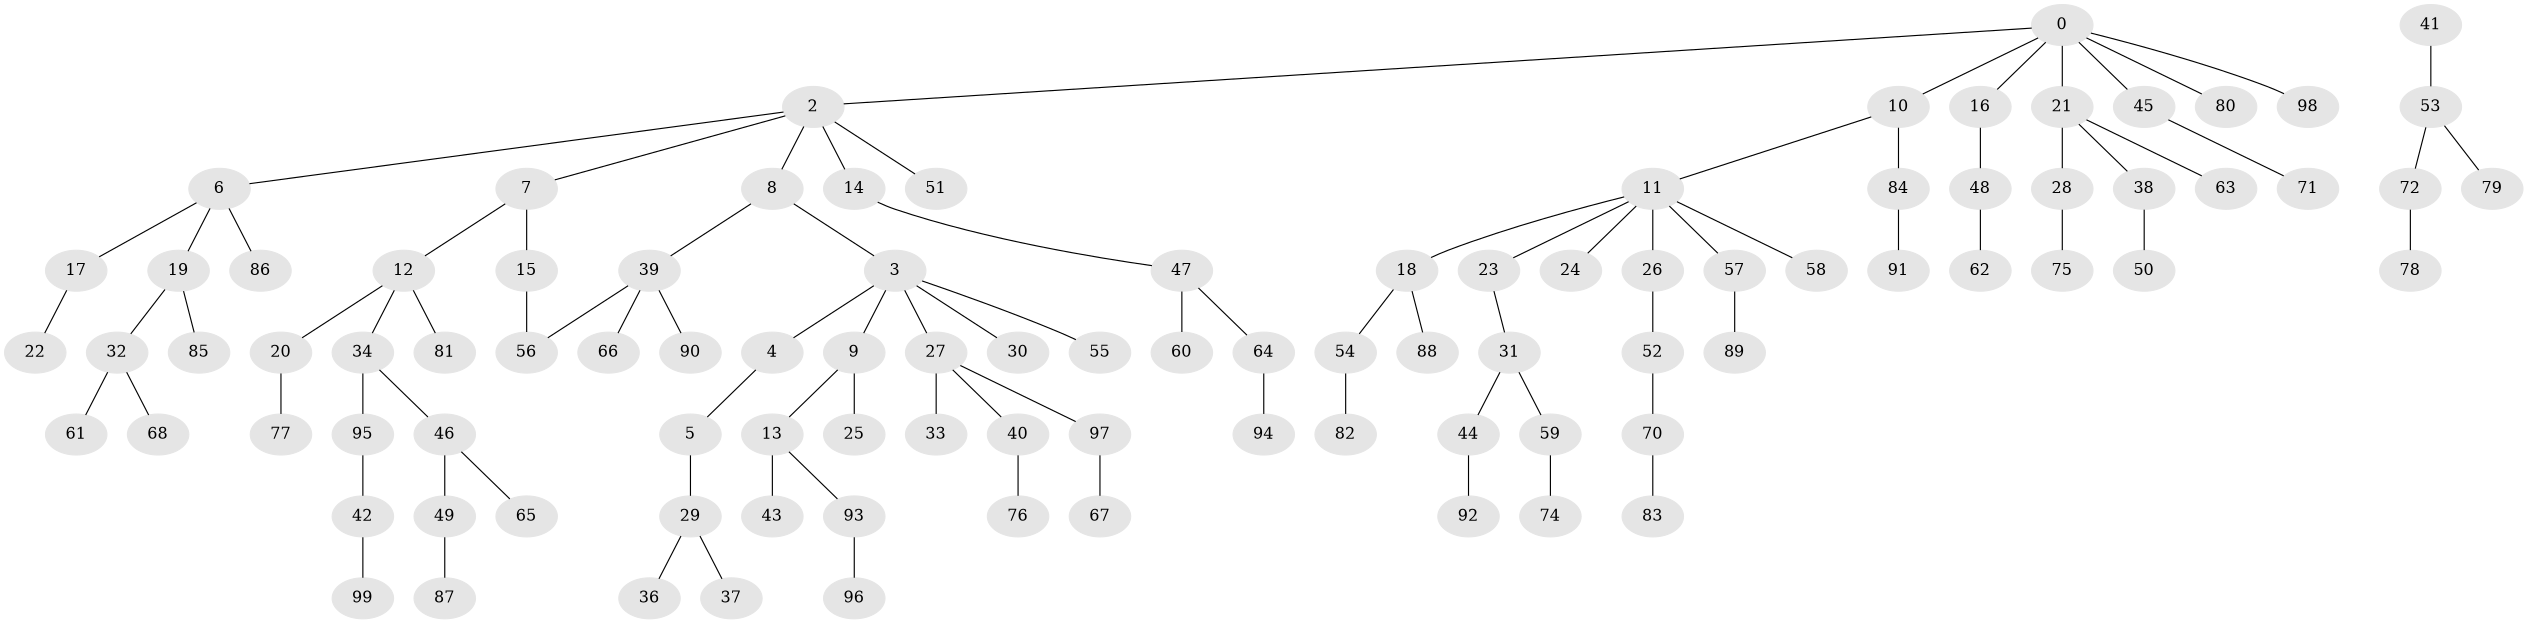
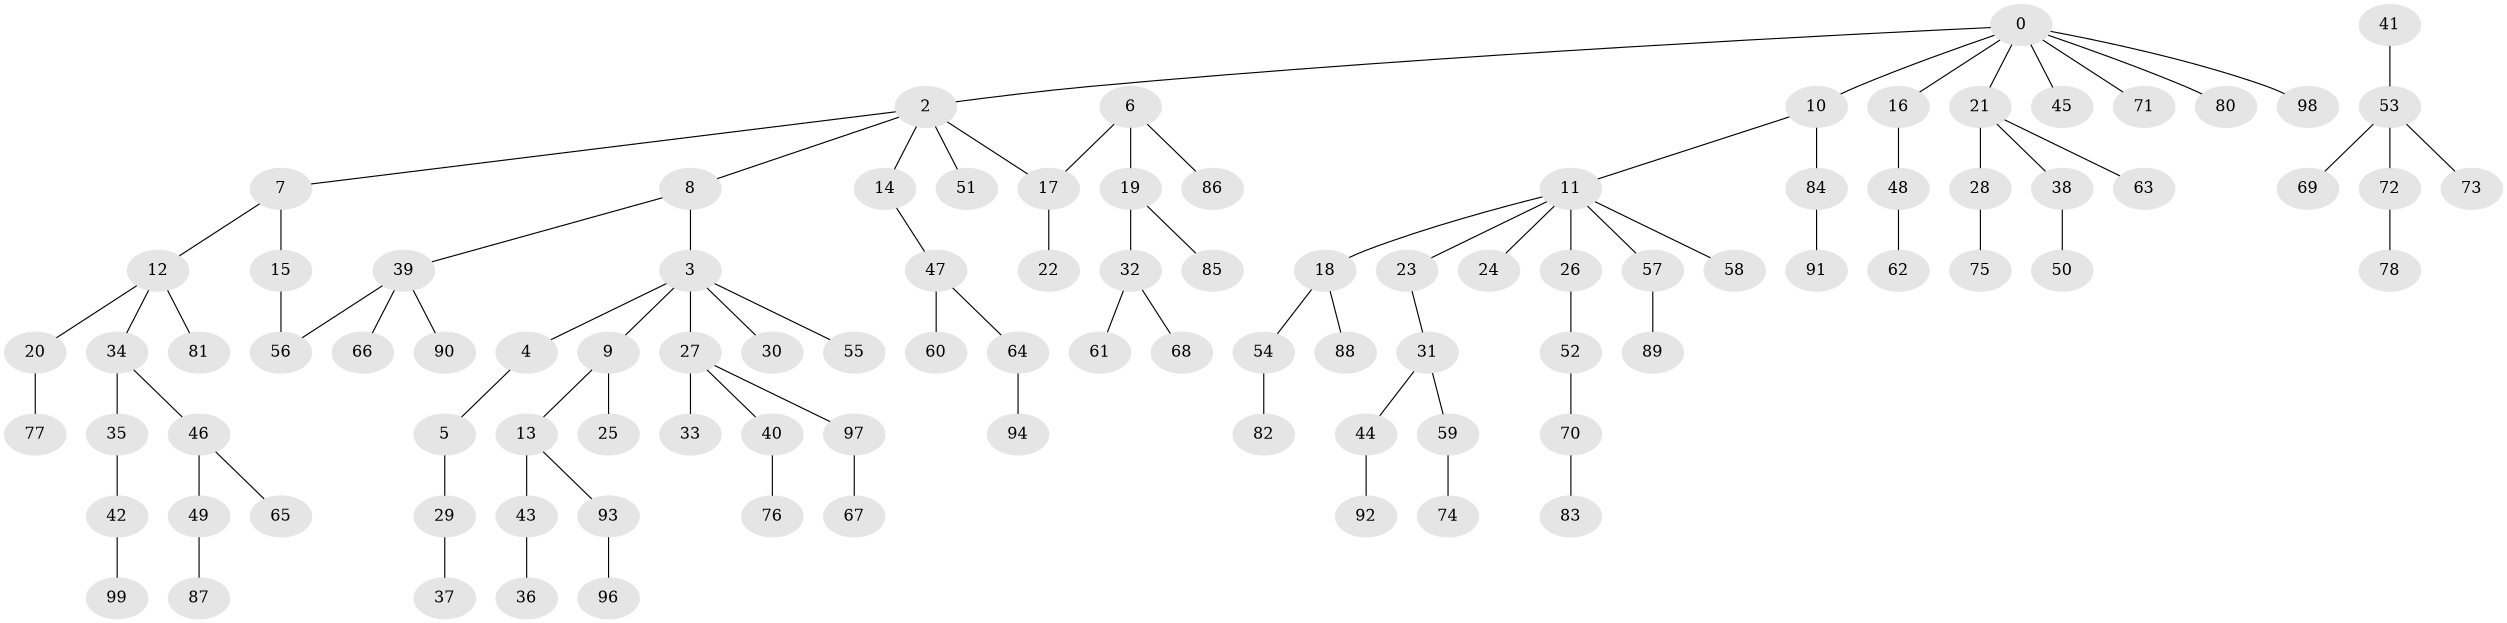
(516, 148) -> (987, 148)
(2226, 148) -> (2083, 66)
none -> (2308, 189)
(2492, 189) -> (2472, 189)
(363, 435) -> (117, 435)
(670, 557) -> (527, 557)
